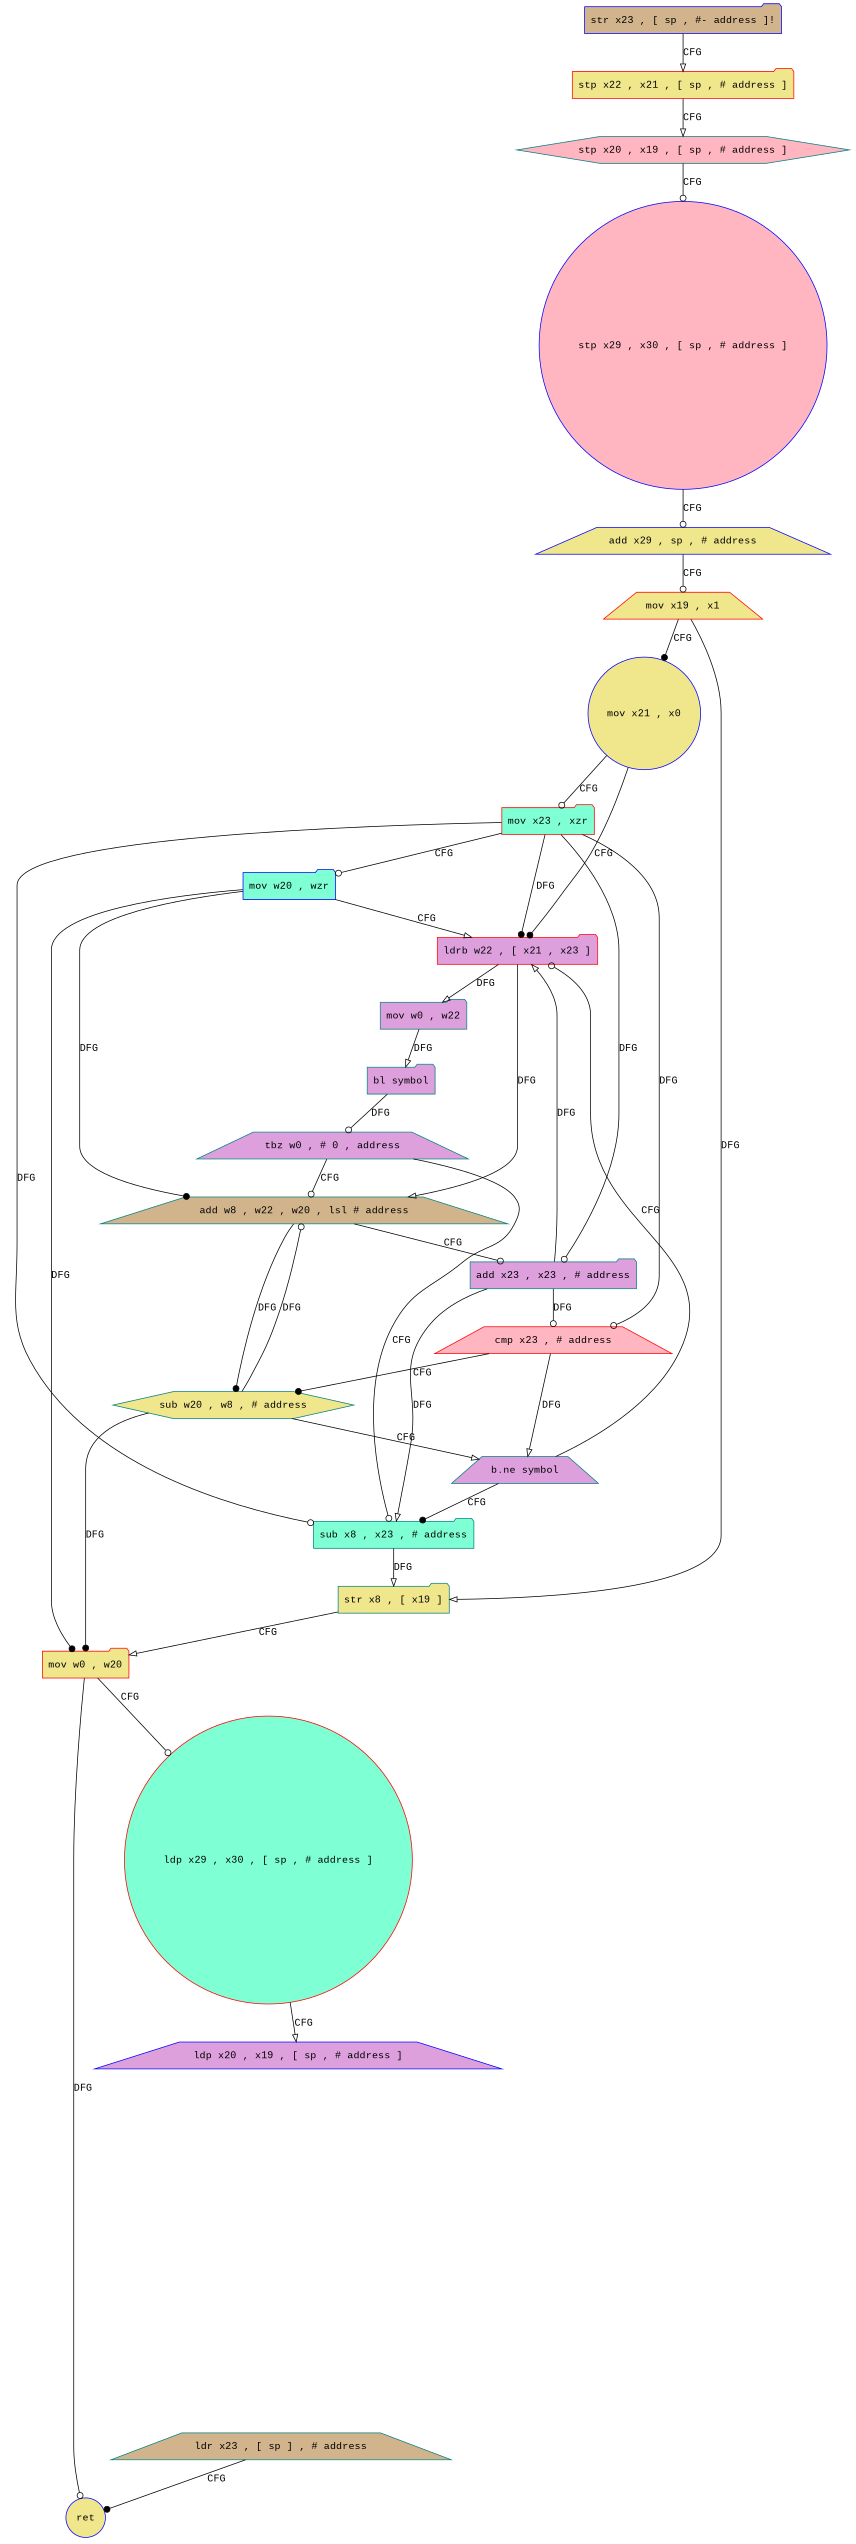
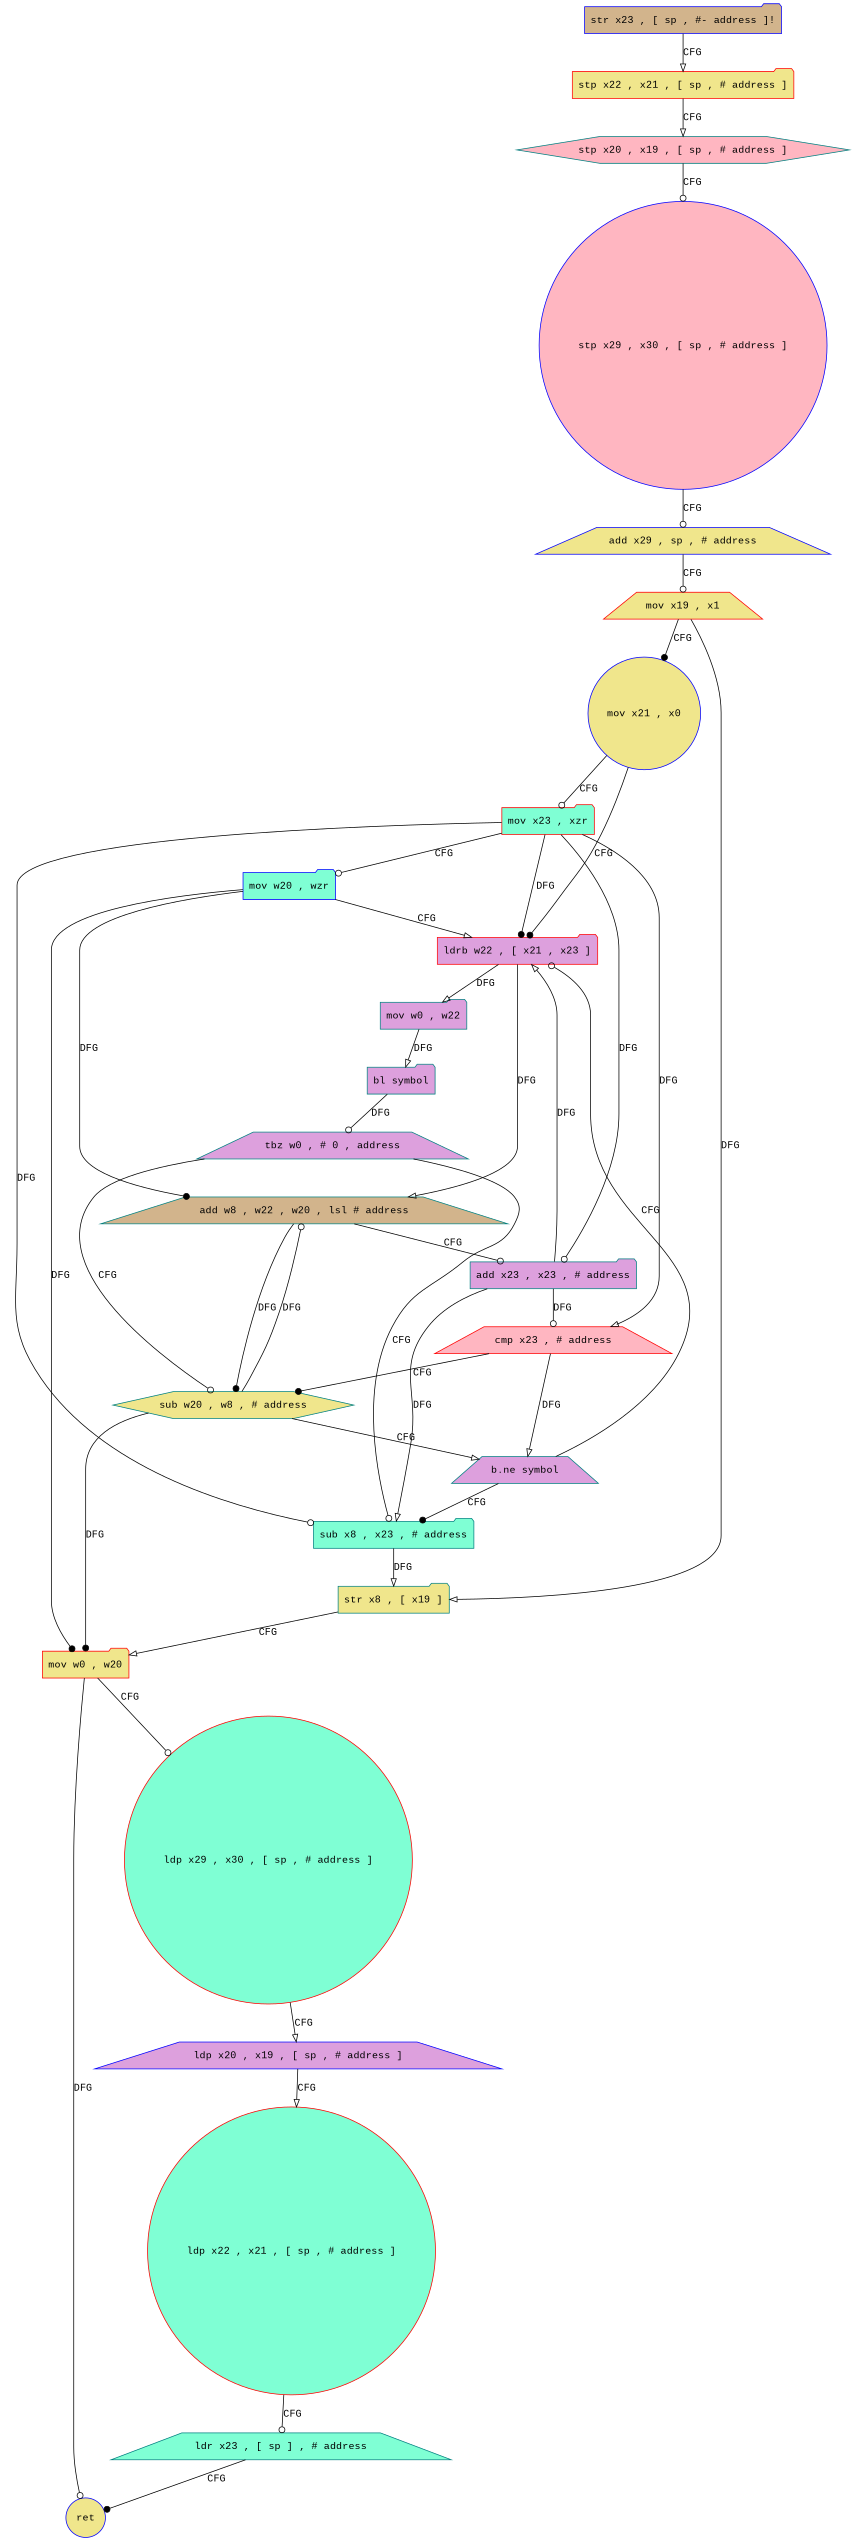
(659, 1071) -> (659, 1071)
(320, 1175) -> (84, 1258)
none -> (292, 2251)
(281, 2446) -> (281, 2446)
